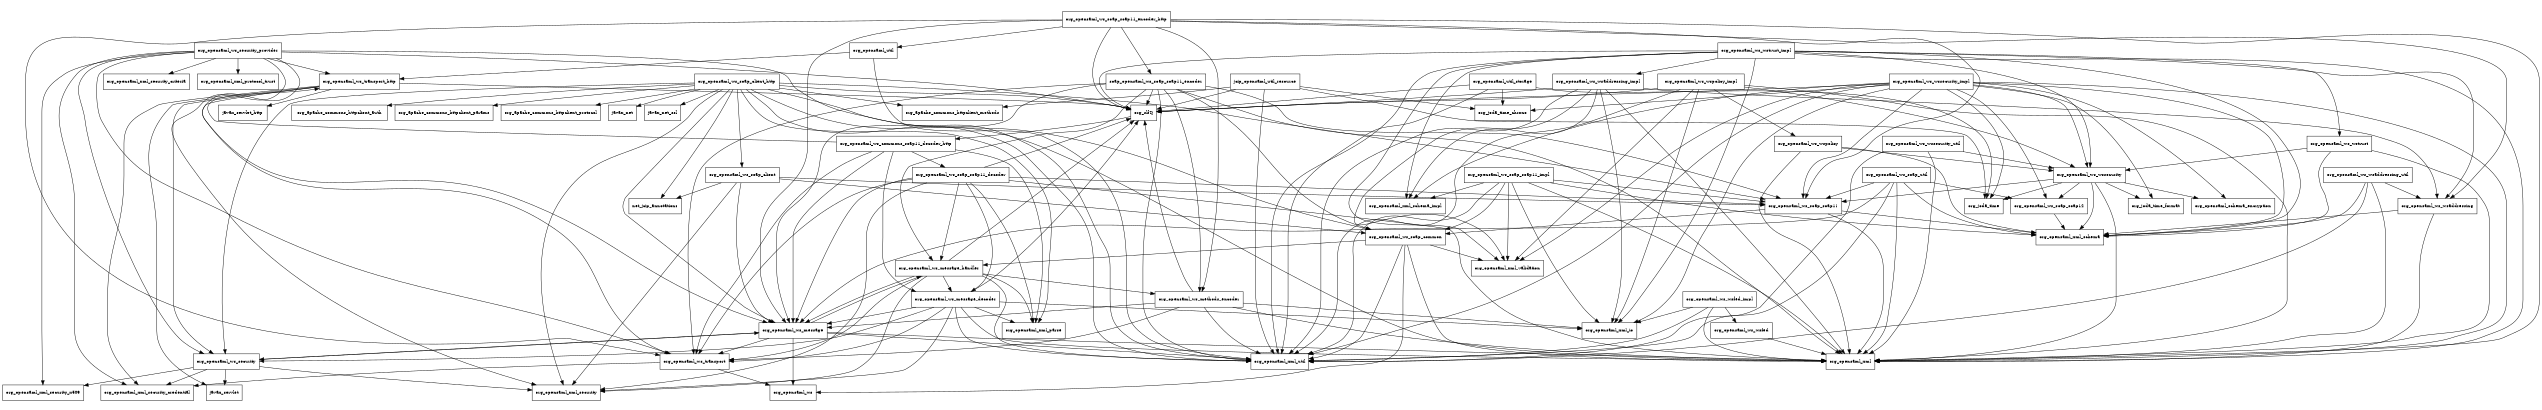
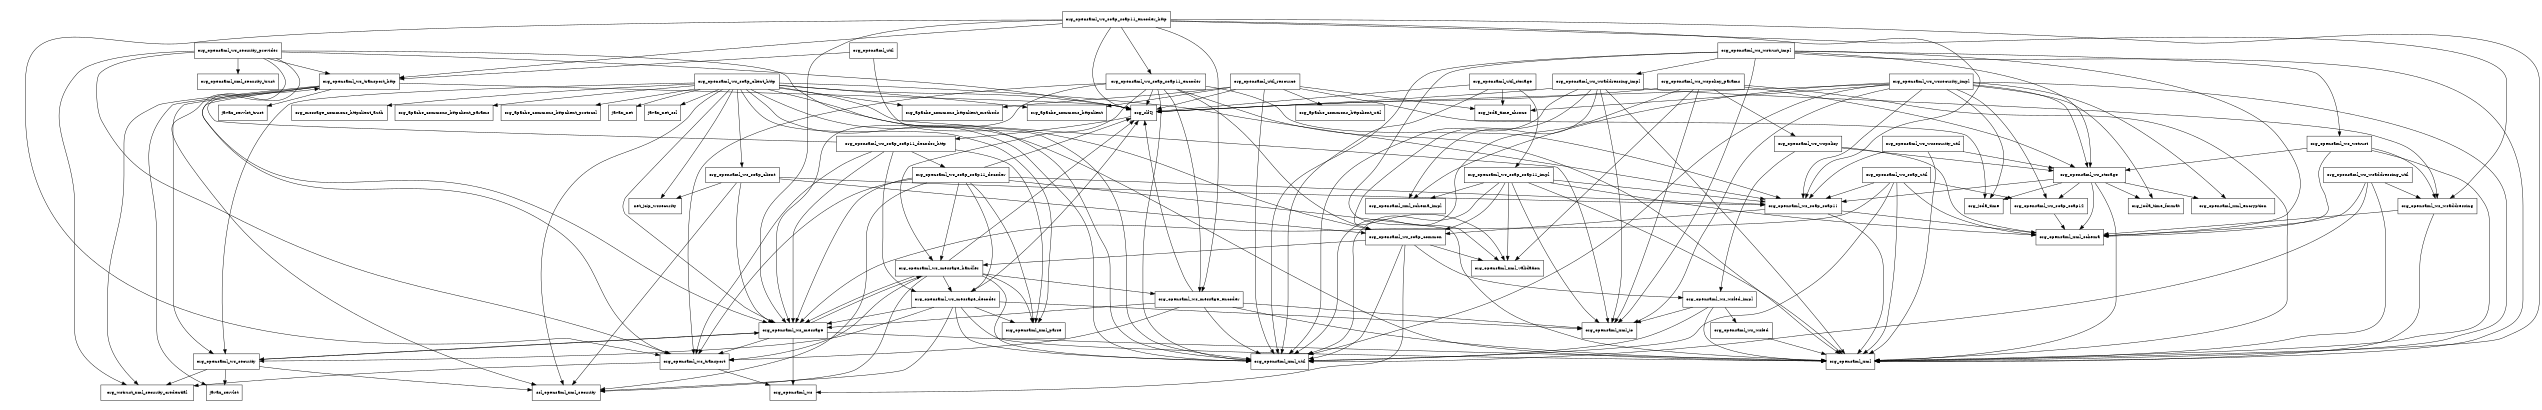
(982, 37) -> (733, 48)
(1385, 54) -> none
(1474, 71) -> none
(2330, 74) -> (2413, 165)
(146, 82) -> none
(238, 82) -> (238, 82)
(1156, 82) -> (1156, 82)
(1265, 82) -> (1265, 82)
(1701, 82) -> (1701, 82)
(1794, 92) -> (1537, 128)
(243, 113) -> (243, 113)
(340, 113) -> (340, 113)
none -> (1067, 113)
none -> (1340, 113)
(2260, 130) -> none
(1693, 140) -> none
(896, 144) -> (896, 144)
none -> (1246, 144)
(97, 170) -> none
(2089, 175) -> (2089, 175)
(655, 206) -> (655, 206)
(2233, 206) -> (2233, 206)
(1797, 242) -> (1739, 217)
(1199, 299) -> (1199, 299)
(1659, 340) -> (1845, 167)
(1037, 346) -> none
(844, 350) -> none
(1582, 356) -> (1542, 289)
(43, 393) -> none
(147, 393) -> (147, 393)
(566, 393) -> (566, 393)
